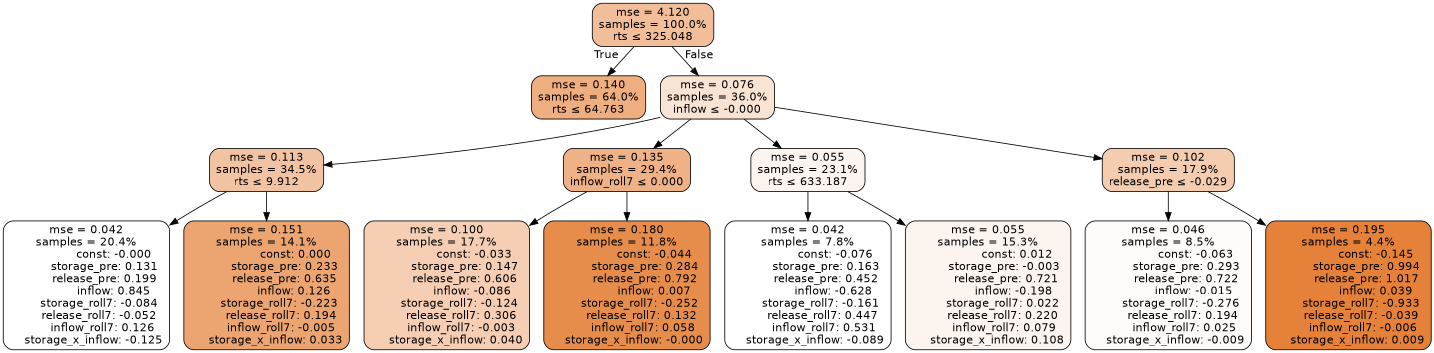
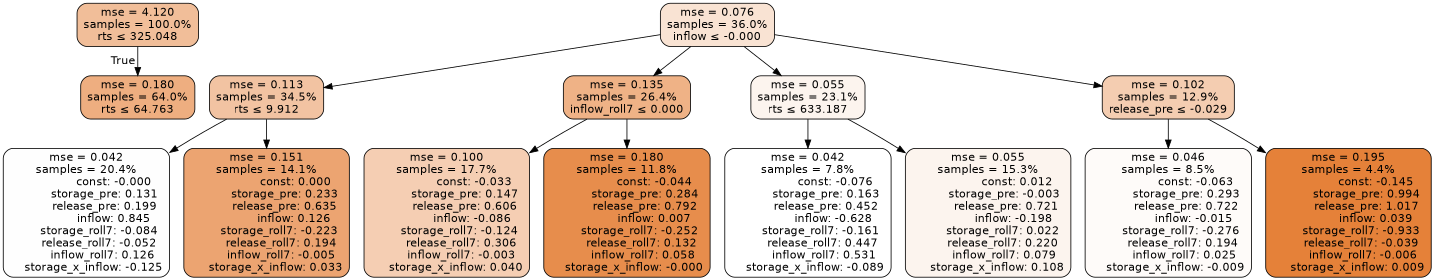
(682, 58) -> none
(589, 97) -> (138, 97)
(627, 170) -> (627, 97)
(1168, 170) -> (1168, 97)
